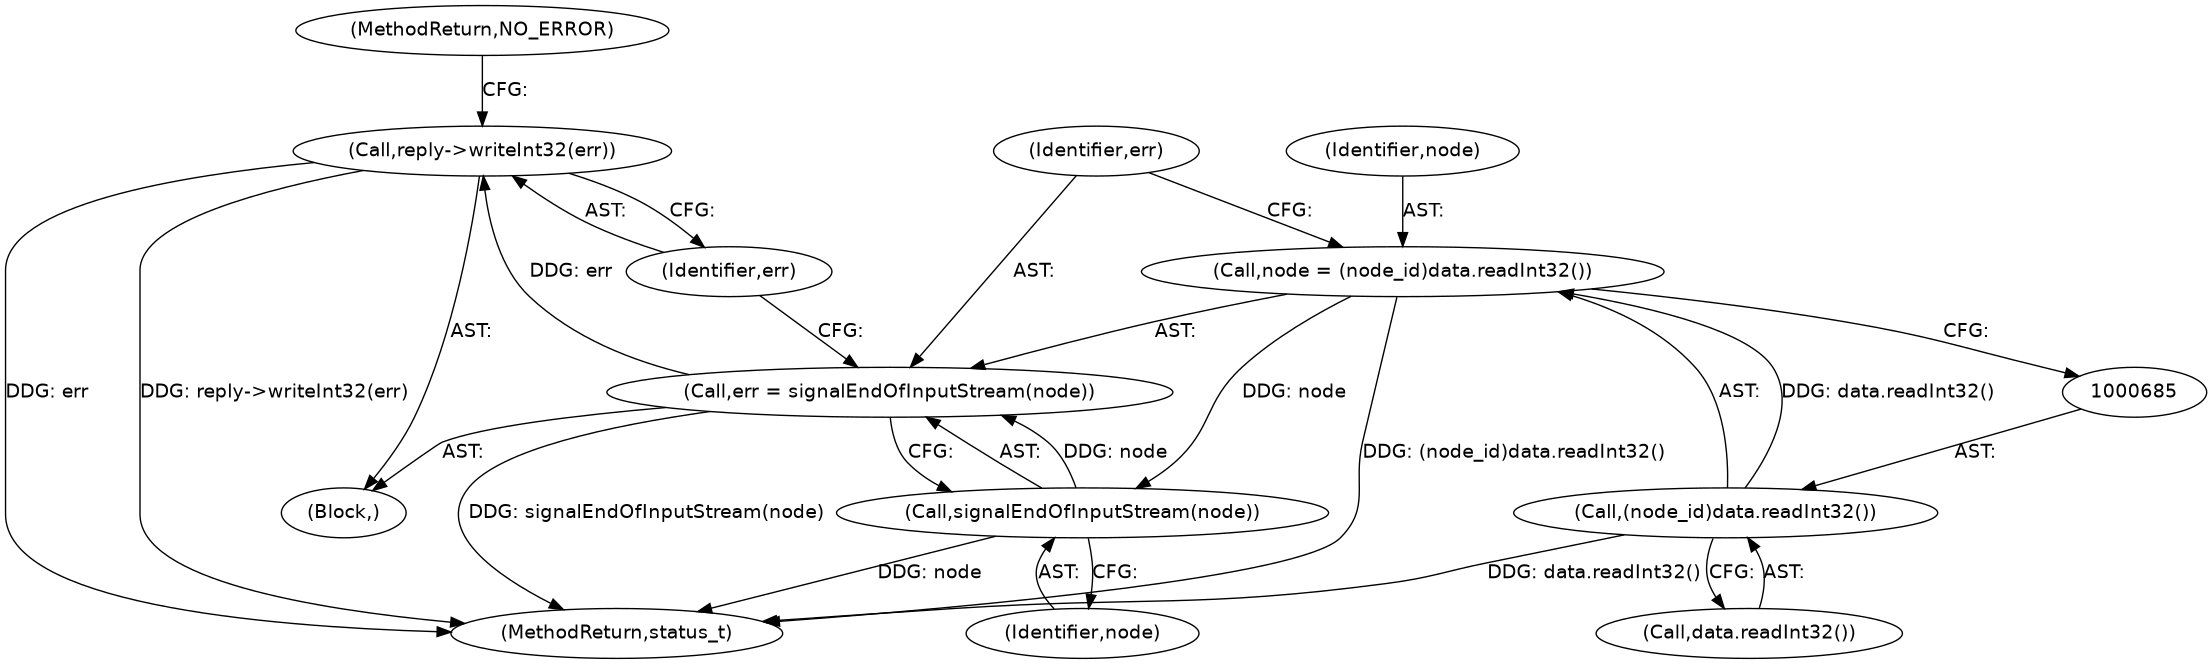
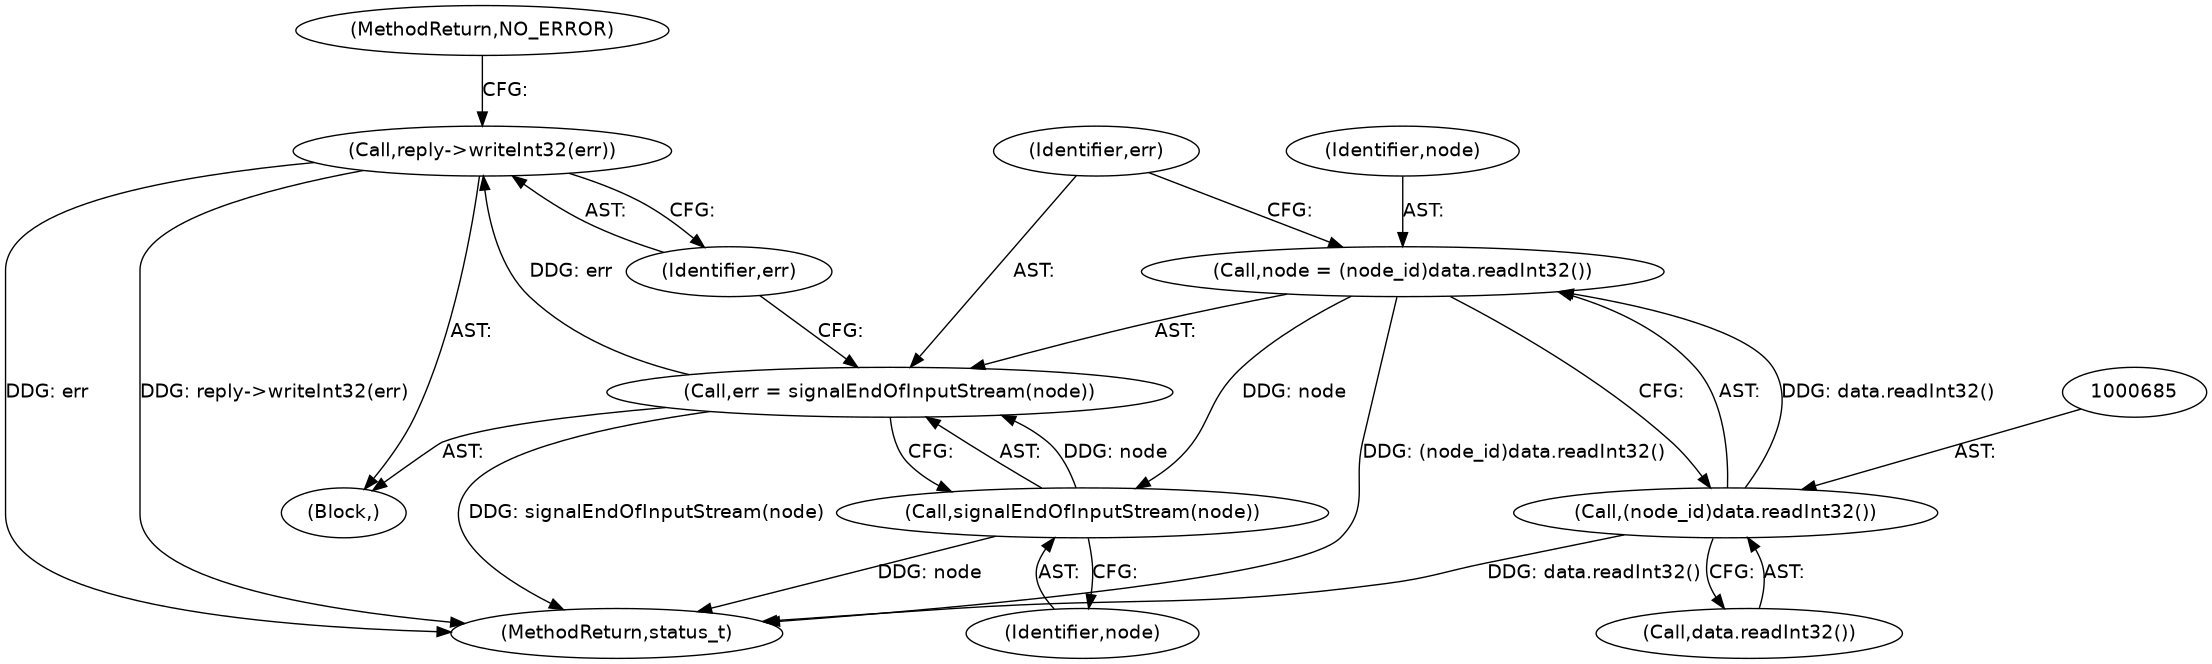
(1831, 319) -> (1585, 375)
